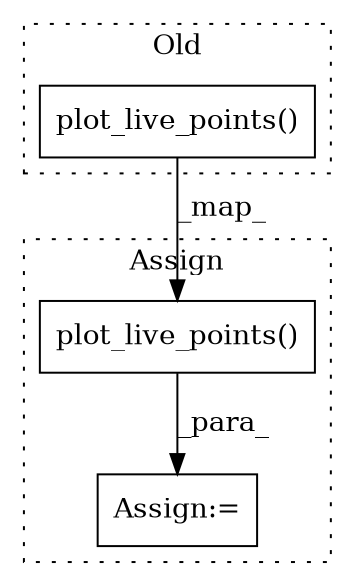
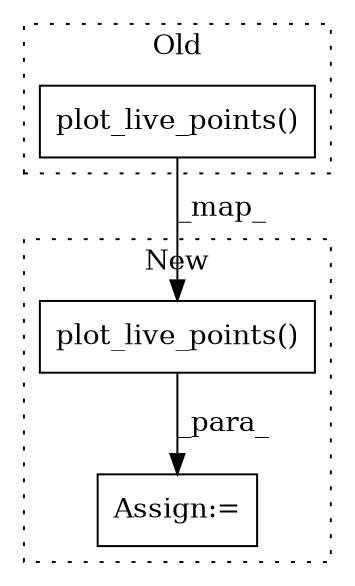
(177, 262) -> (177, 262)
